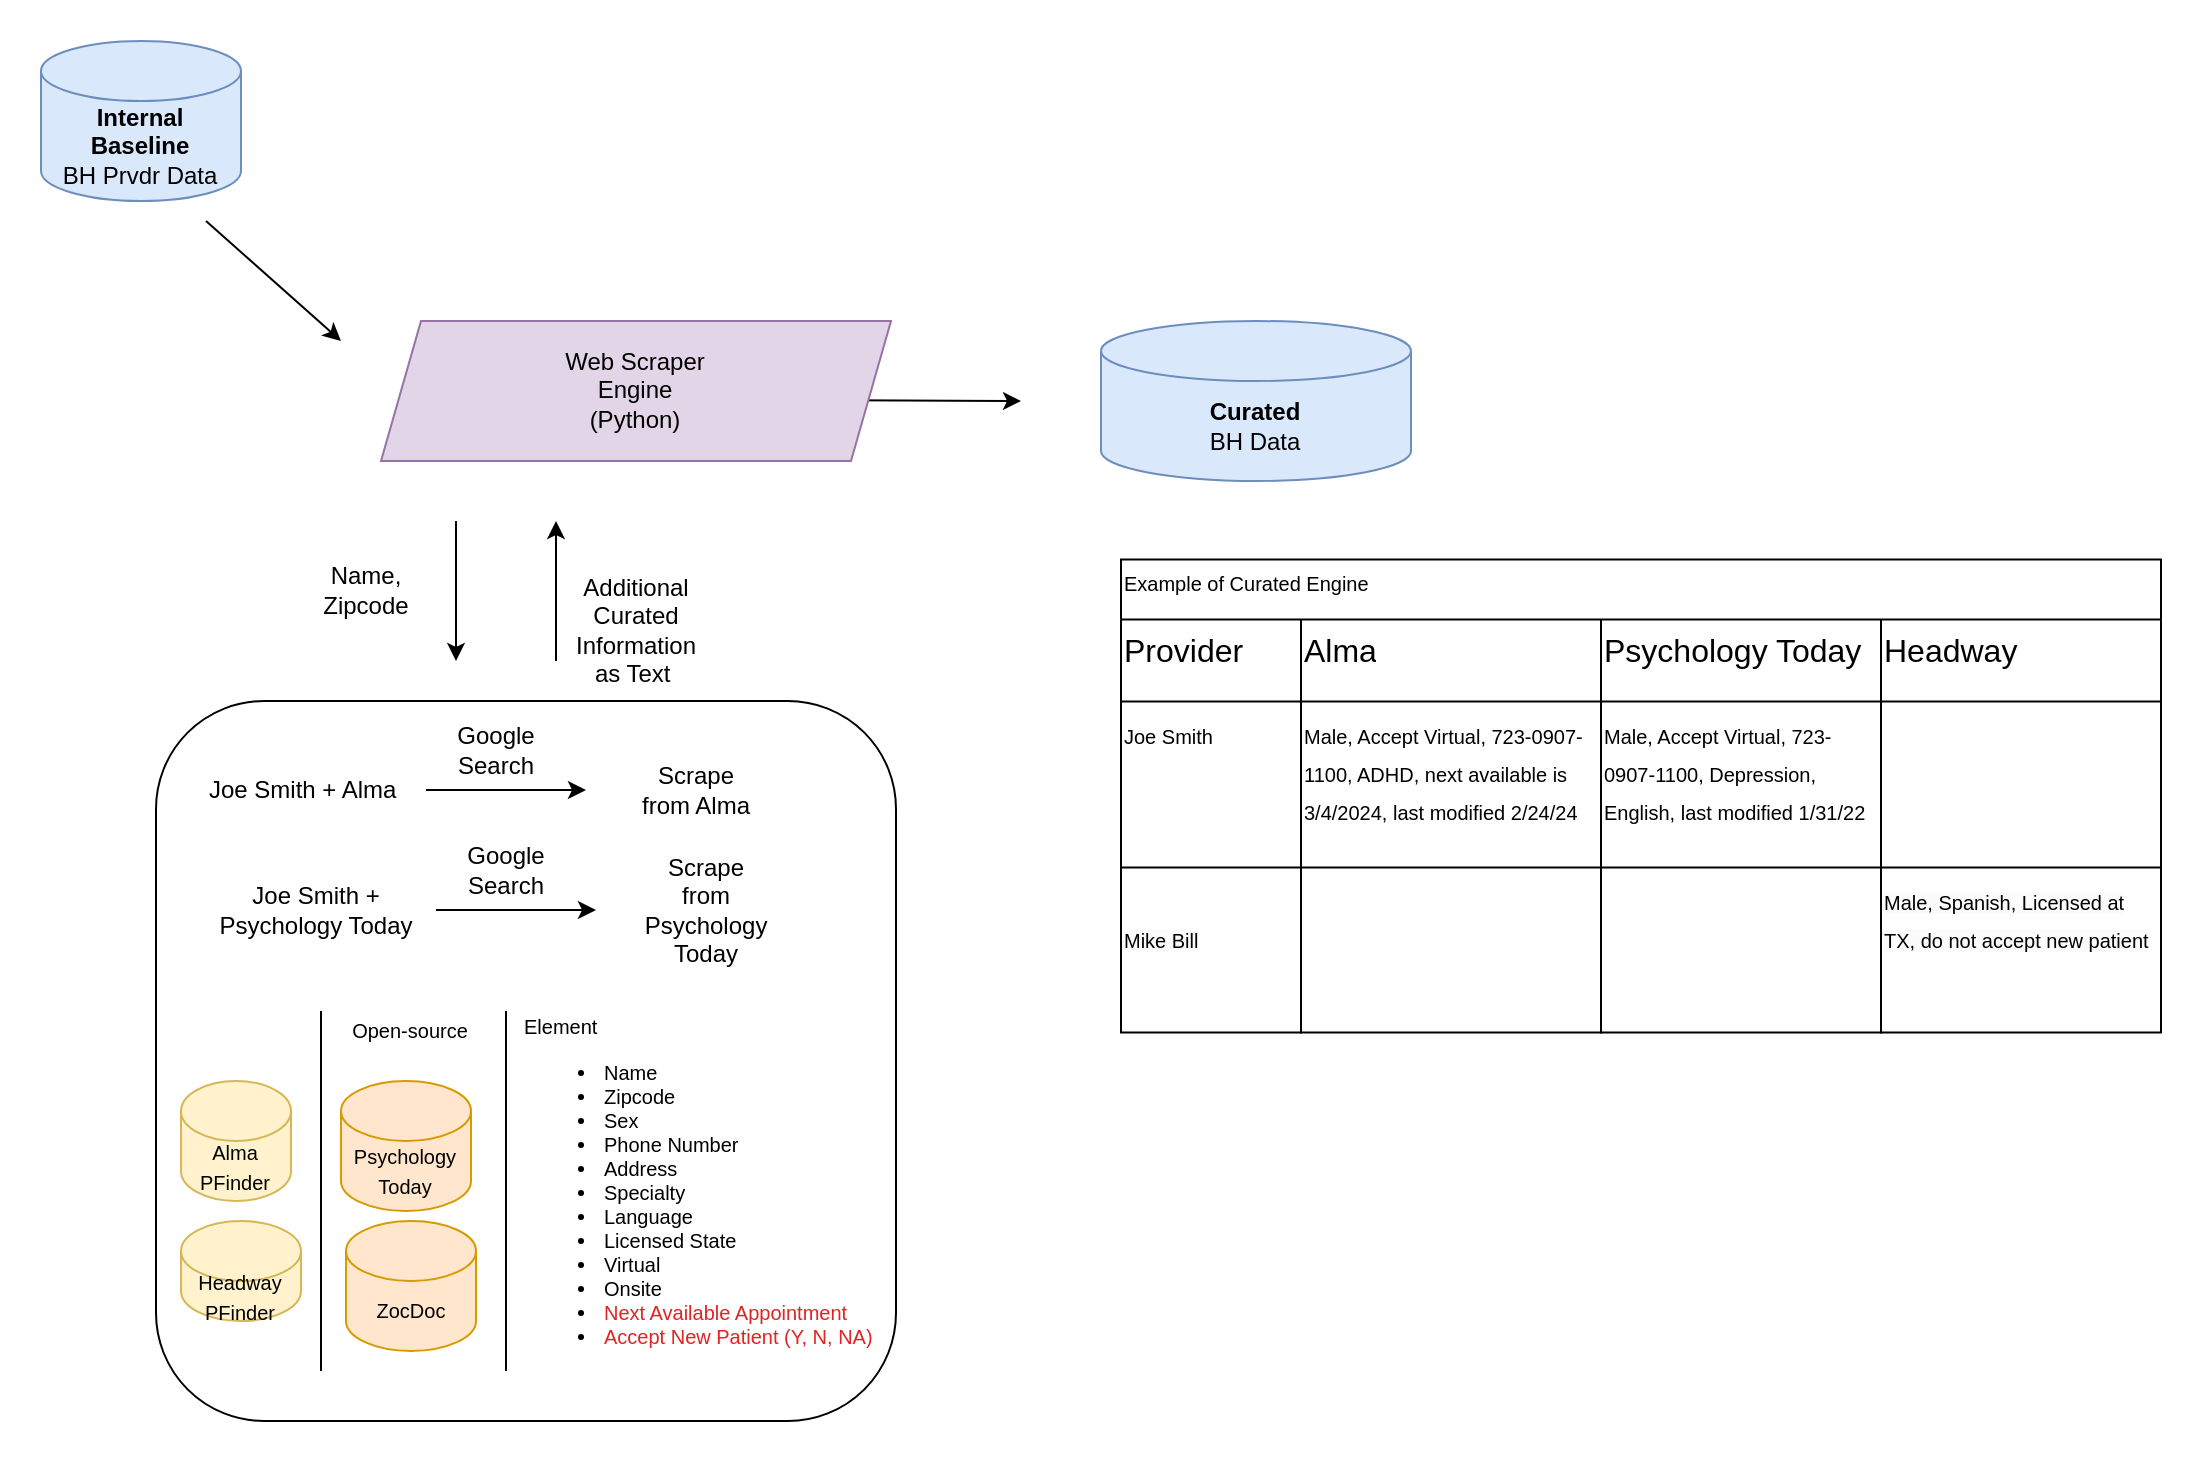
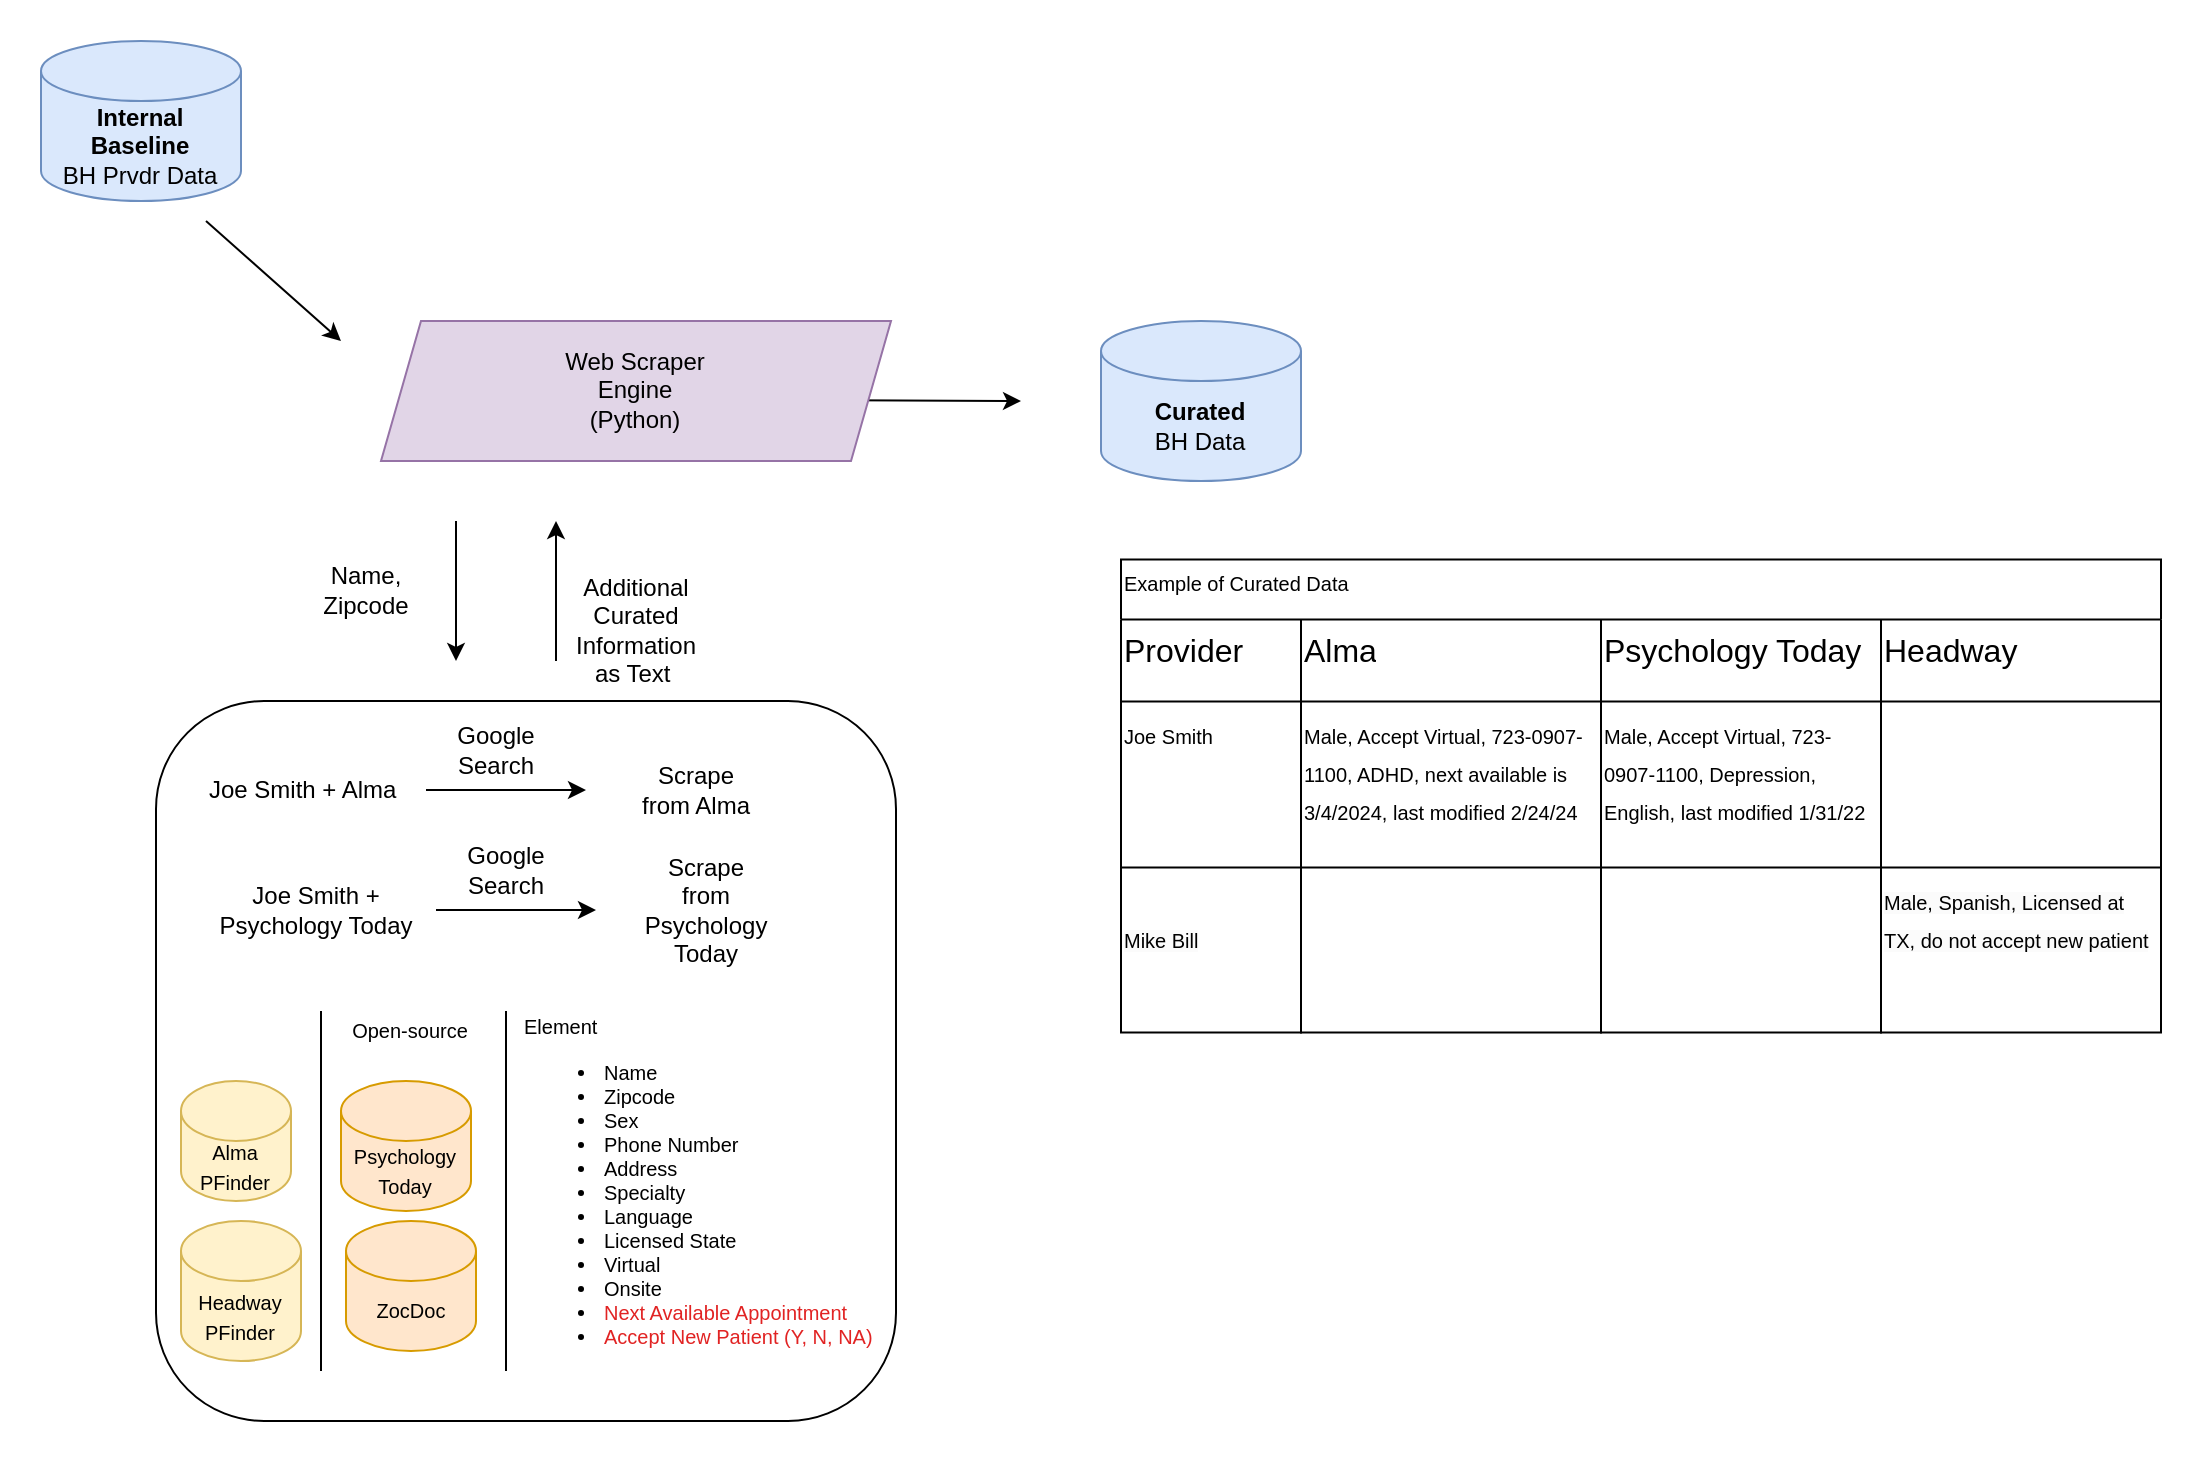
(1256, 401) -> (1201, 401)
(1251, 584) -> (1242, 584)
(241, 1271) -> (241, 1291)
